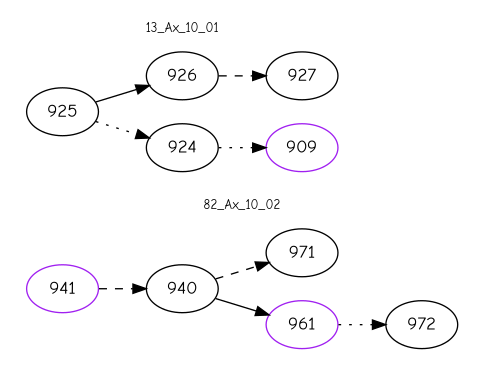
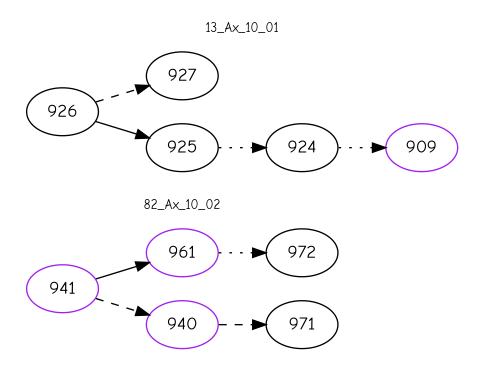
(116, 96) -> (116, 128)
(182, 289) -> (182, 325)
(236, 305) -> (116, 273)
